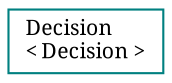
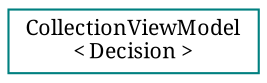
(86, 41) -> (134, 41)
